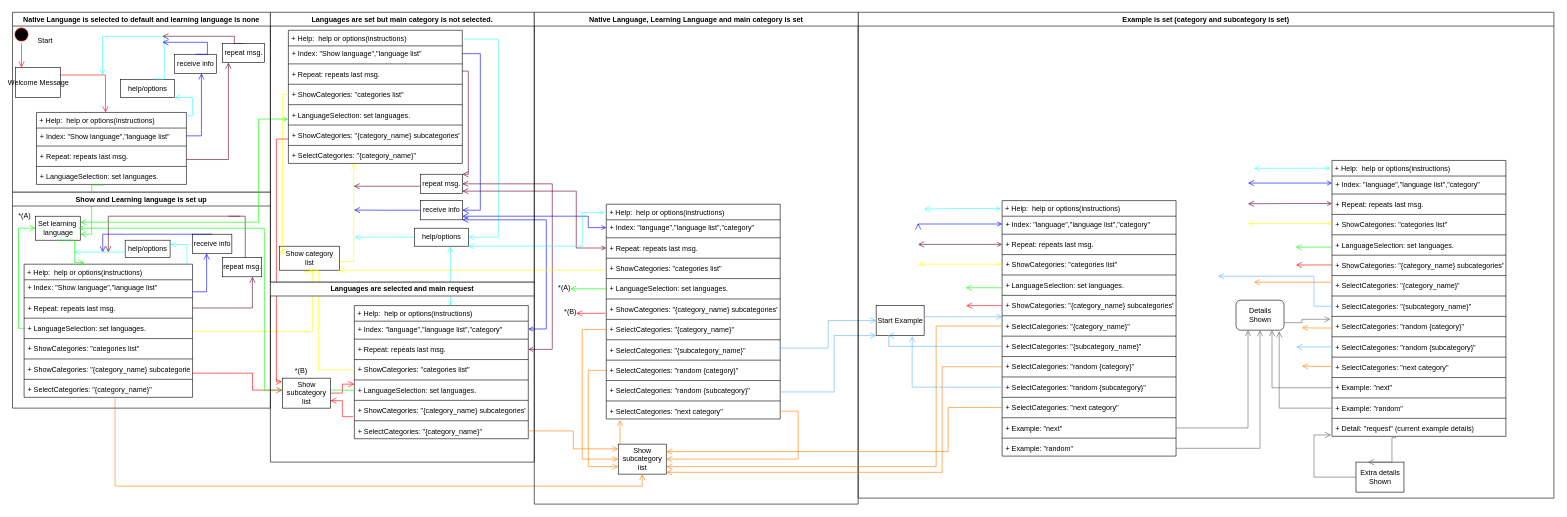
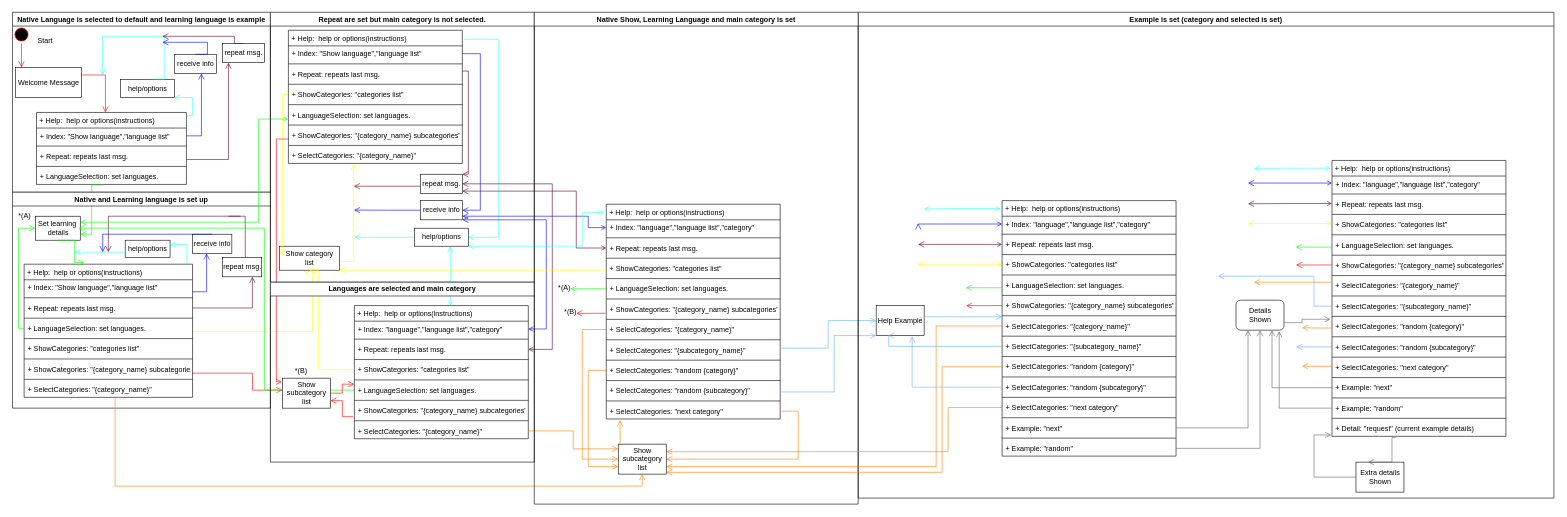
(141, 20) -> (141, 20)
(402, 20) -> (402, 20)
(696, 20) -> (696, 20)
(1206, 20) -> (1206, 20)
(38, 83) -> (48, 83)
(141, 200) -> (141, 200)
(58, 228) -> (58, 228)
(402, 290) -> (402, 290)
(901, 321) -> (901, 321)
